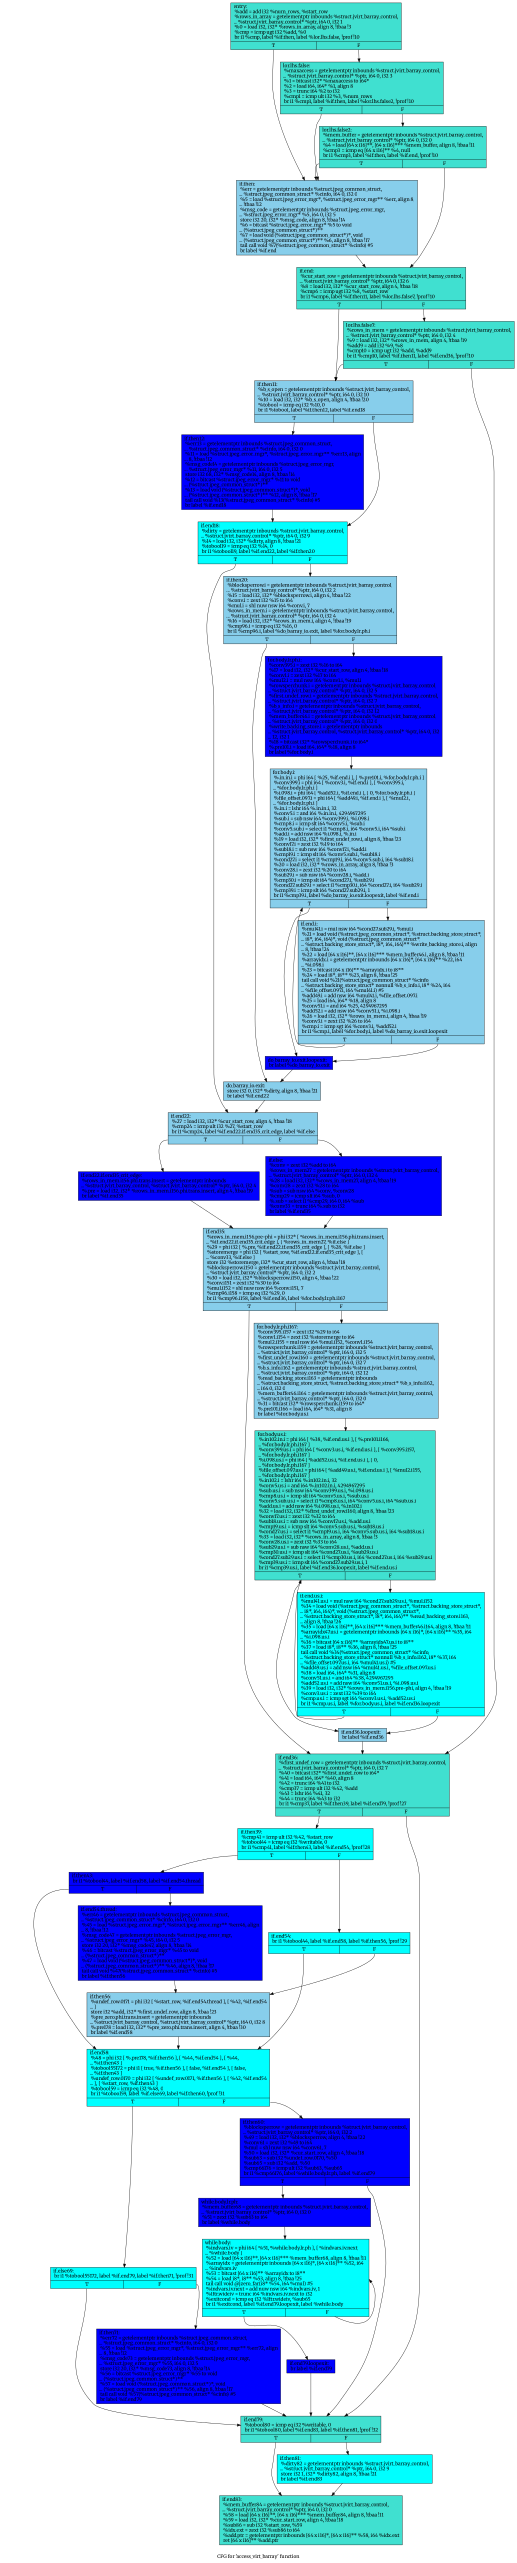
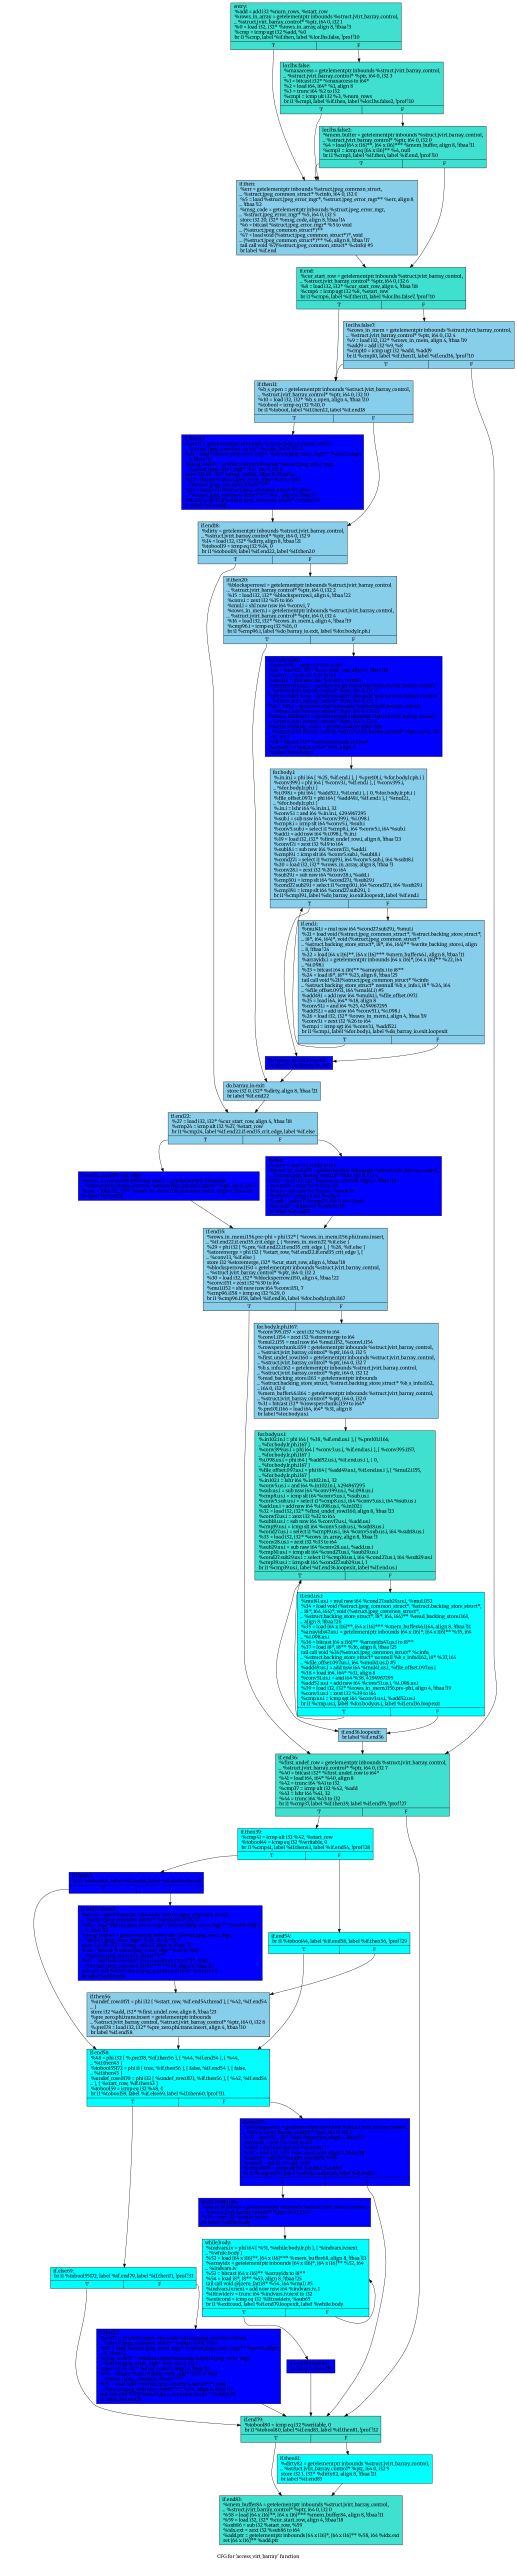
(429, 345) -> (429, 345)
(273, 543) -> (273, 543)
(260, 601) -> (260, 601)
